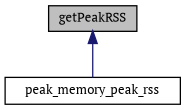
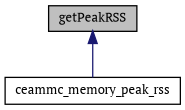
(93, 91) -> (93, 91)
